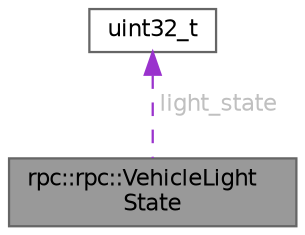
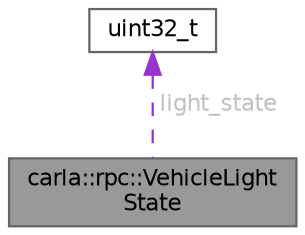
(153, 192) -> (153, 192)
